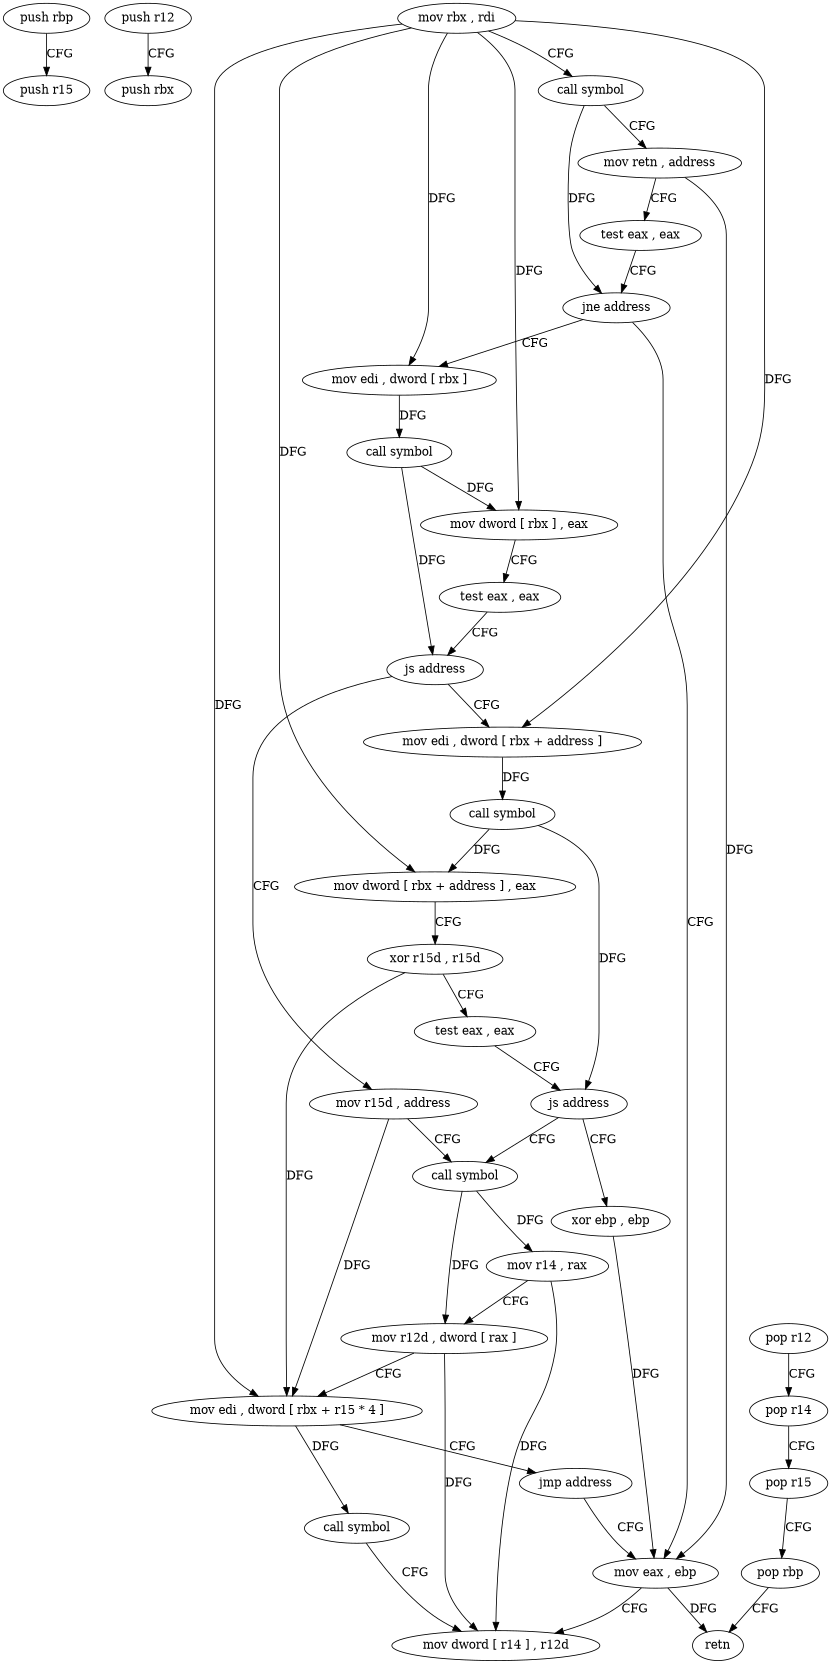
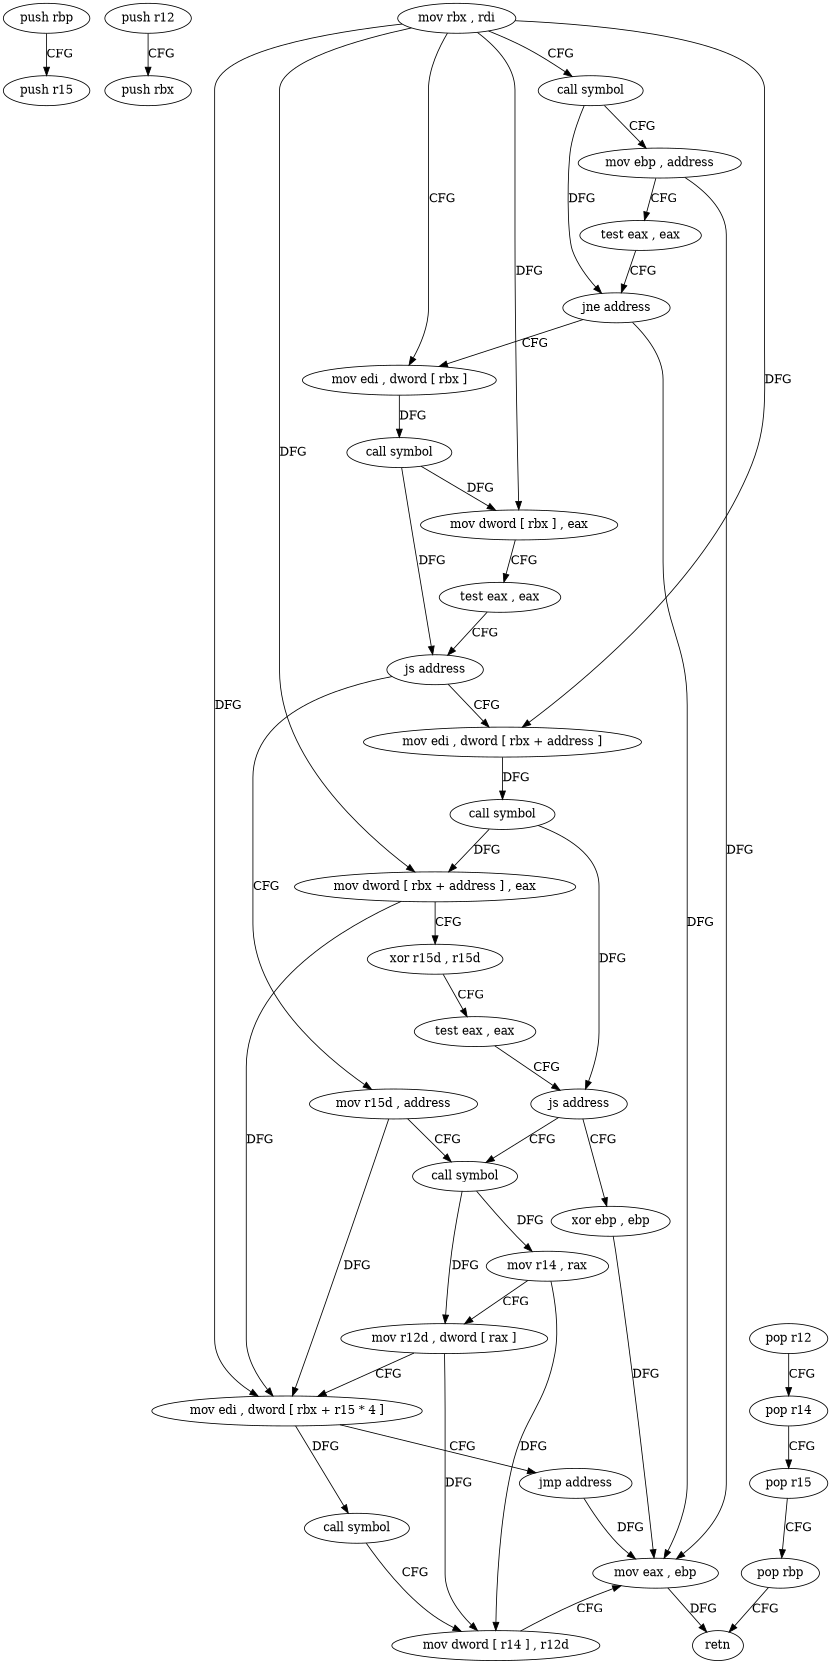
(660, 163) -> (660, 163)
(442, 199) -> (442, 199)
(701, 923) -> (701, 923)
(286, 1153) -> (246, 1112)
(631, 1528) -> (631, 1528)
(605, 1615) -> (566, 1608)
